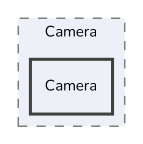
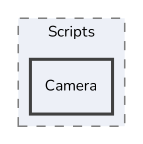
(71, 33) -> (71, 33)
